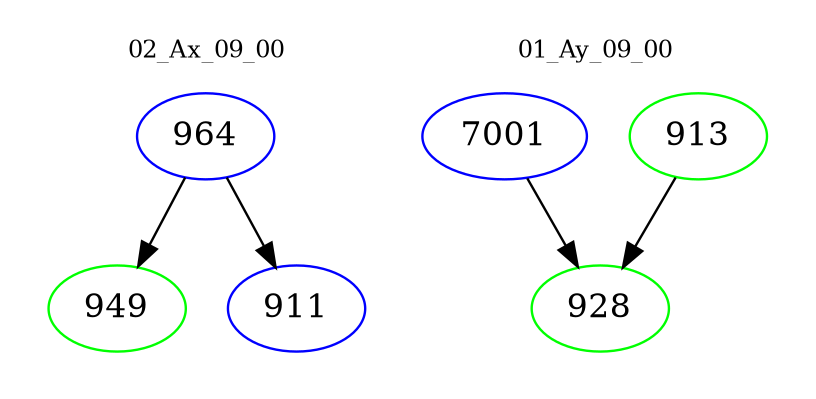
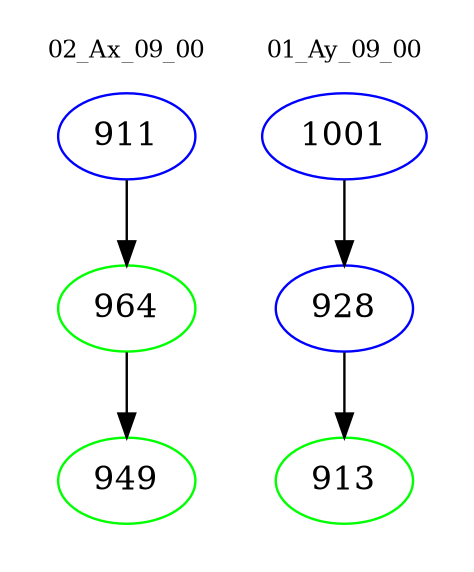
(206, 136) -> (127, 309)
(505, 136) -> (344, 136)
(245, 212) -> (127, 211)
(655, 212) -> (344, 383)
(600, 309) -> (344, 309)
